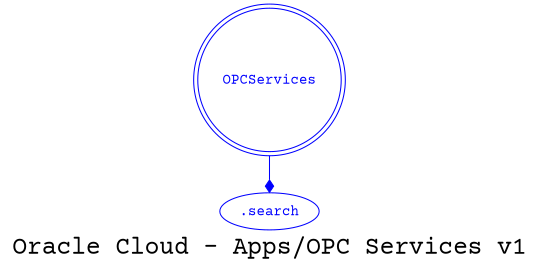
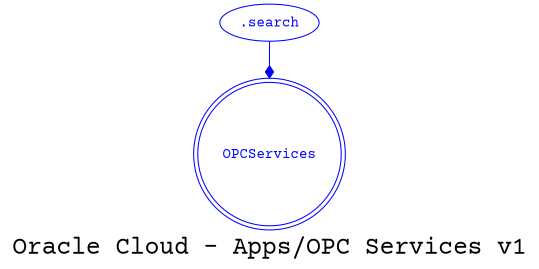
(269, 168) -> (269, 53)
